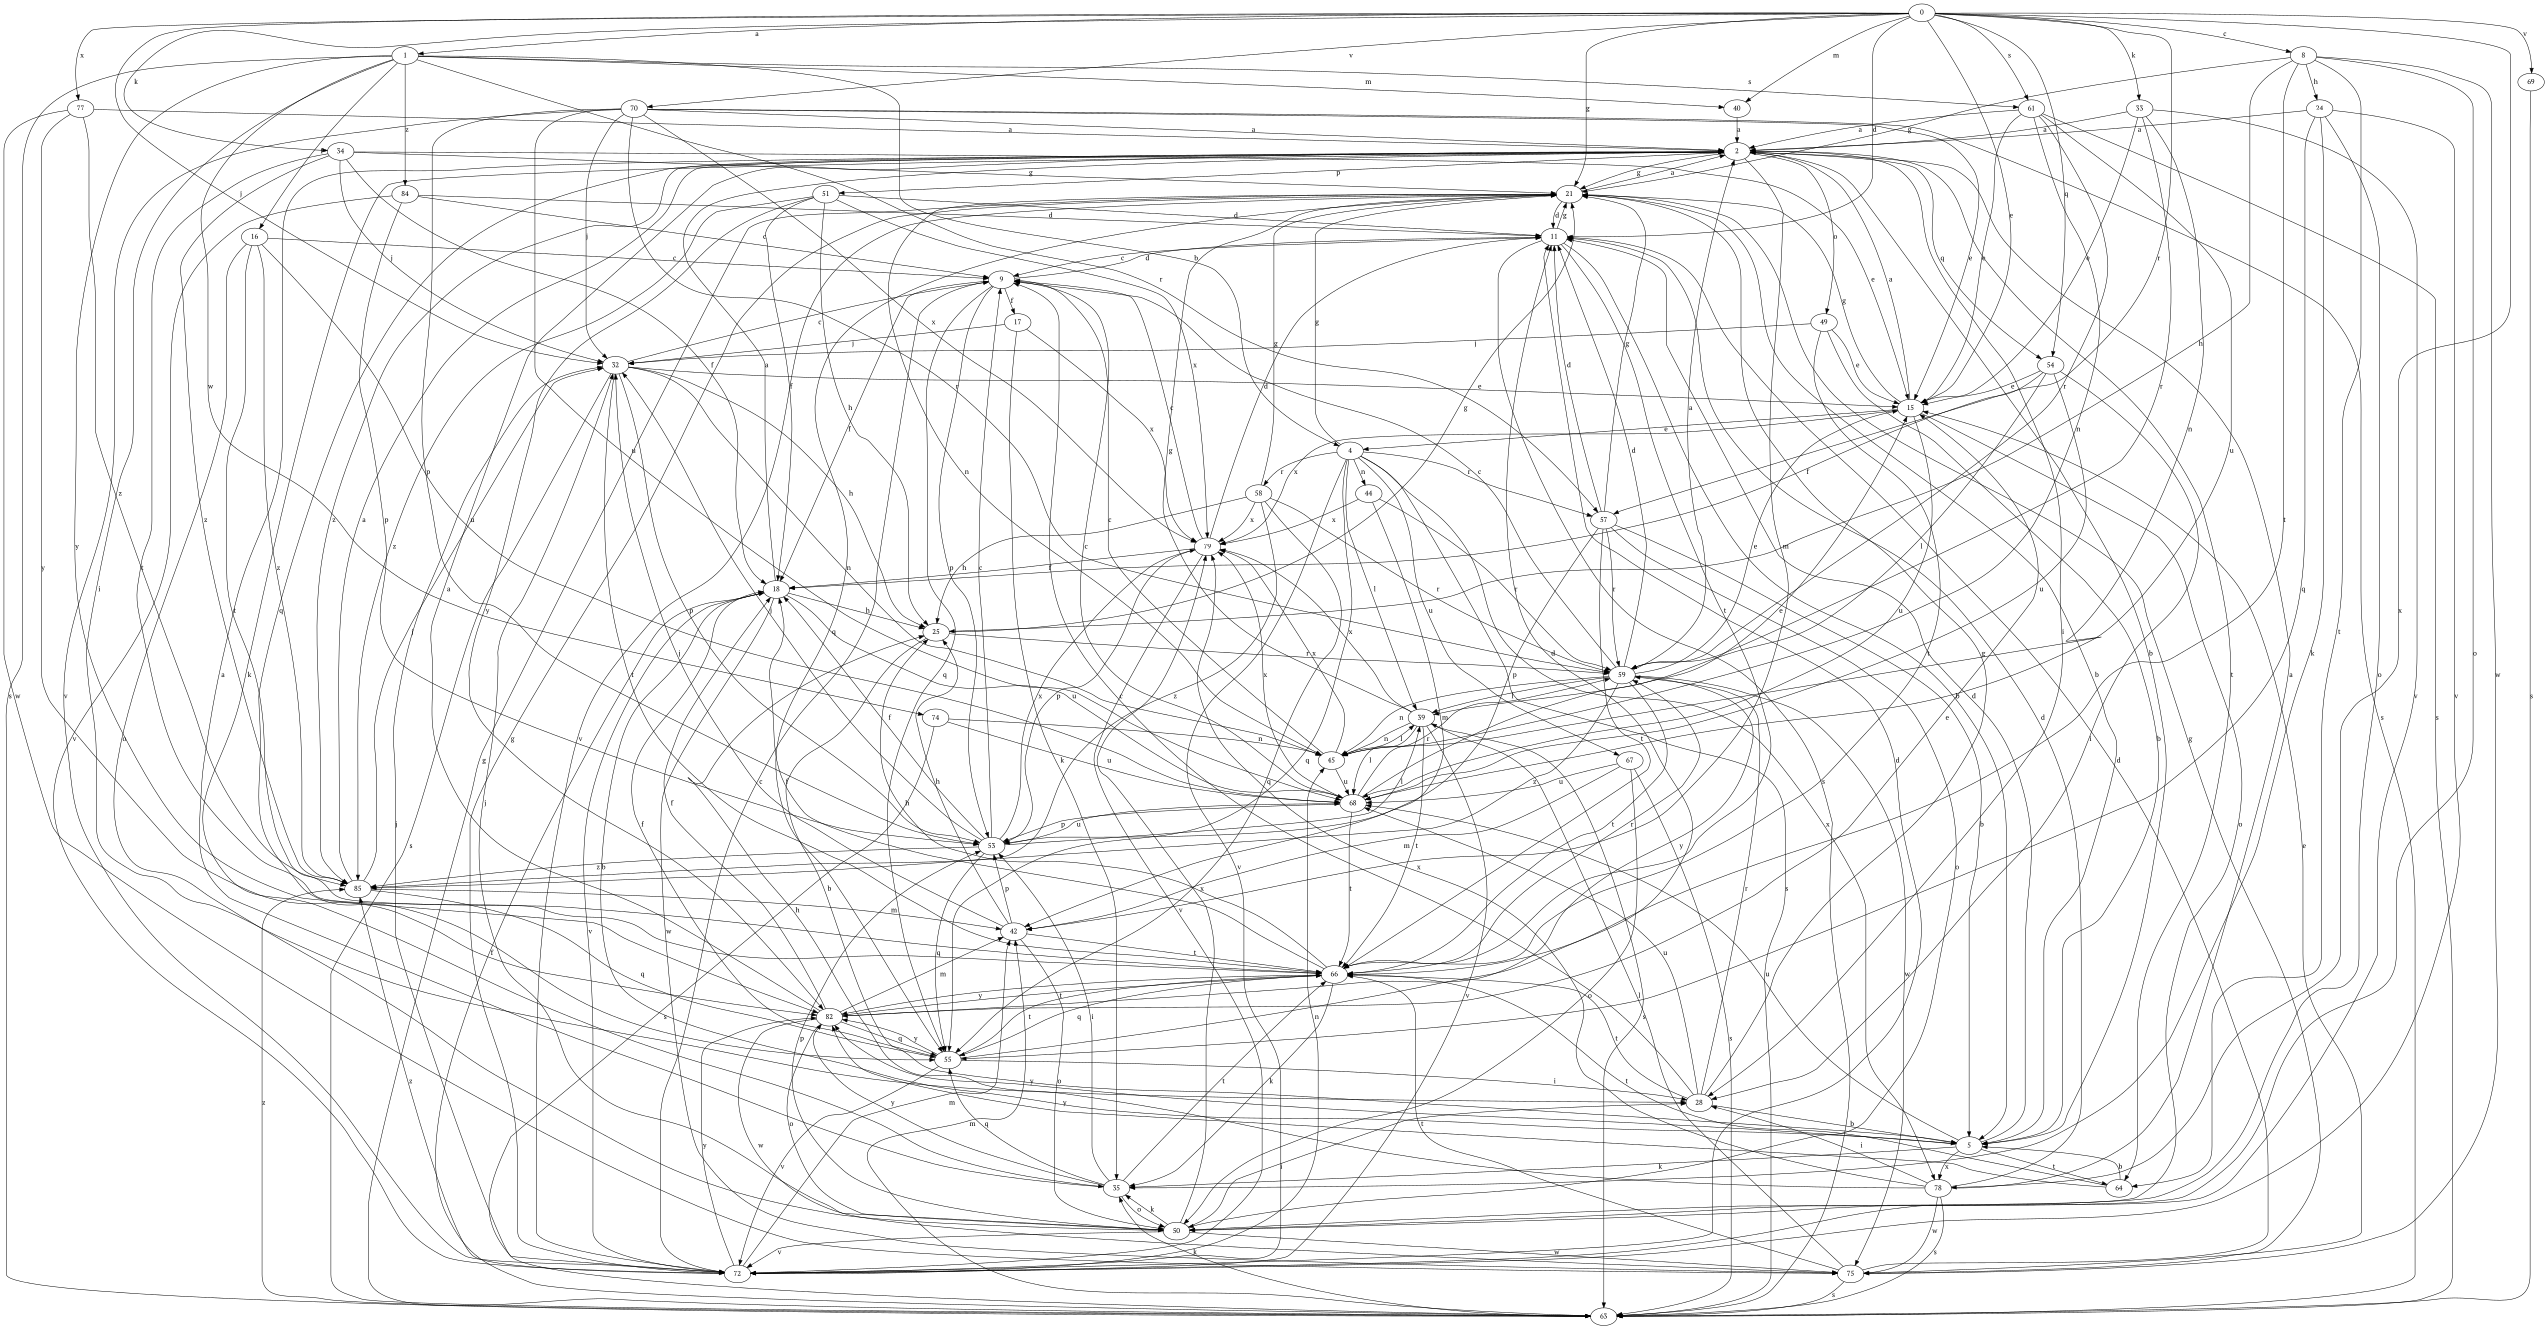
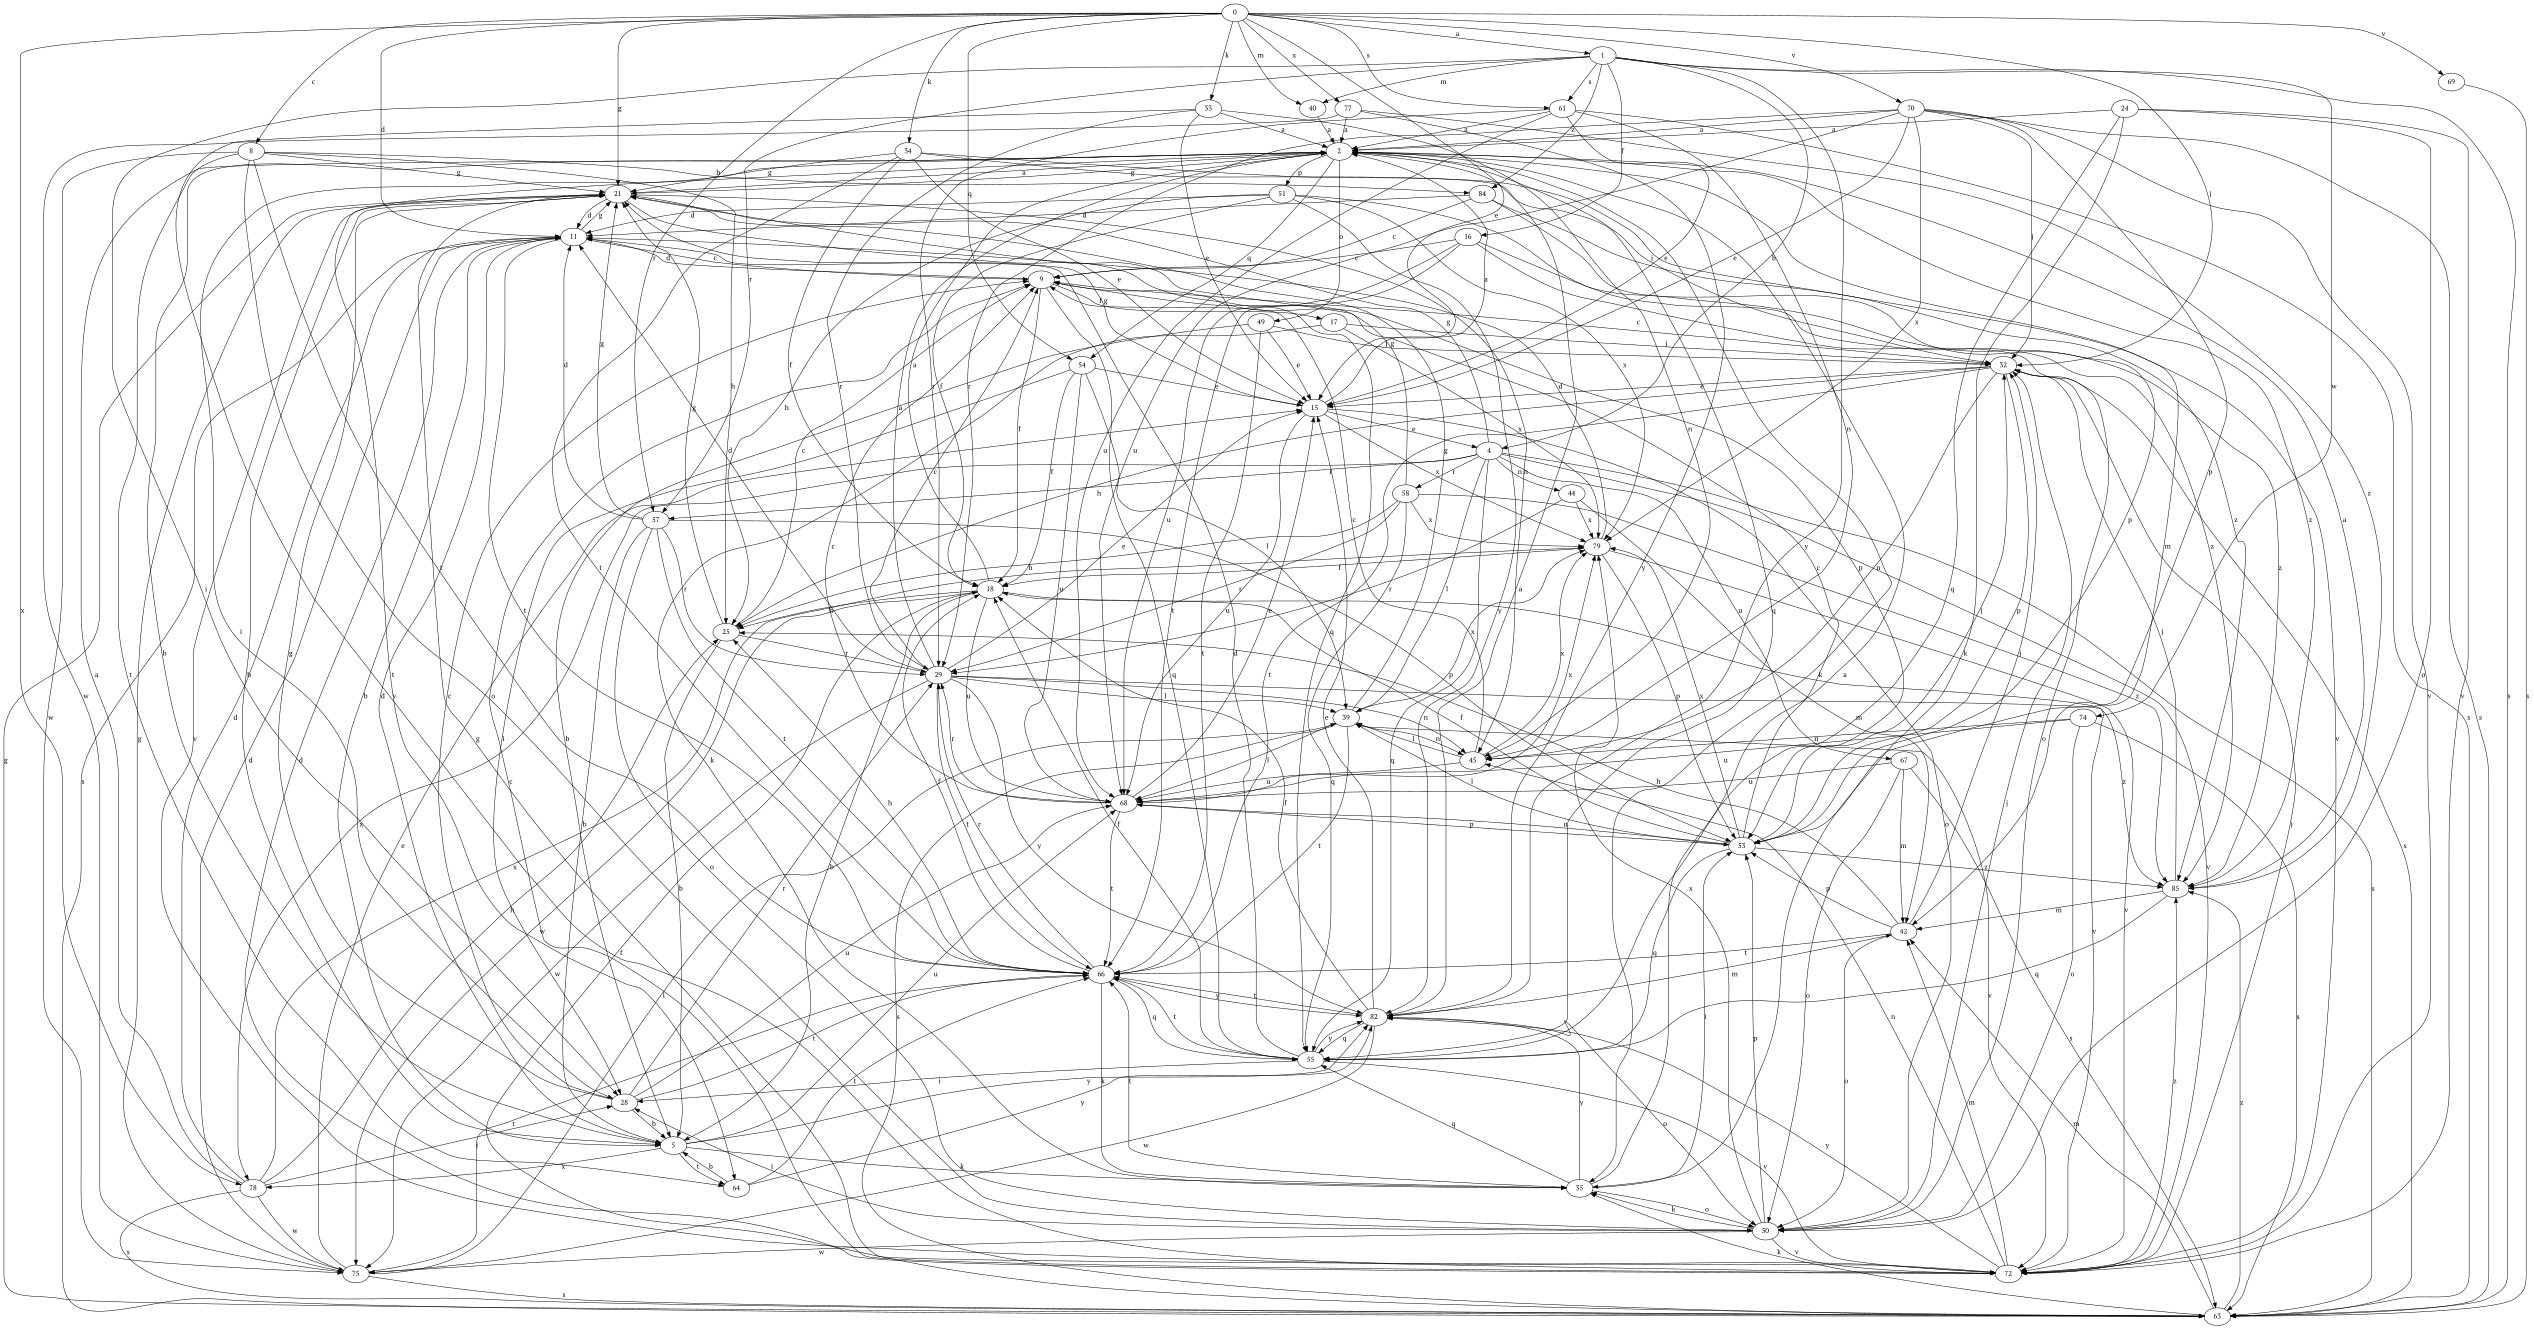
(2311, 80) -> (774, 180)
(1156, 362) -> (830, 422)
(1622, 675) -> (939, 675)
none -> (2035, 1064)
